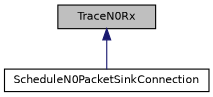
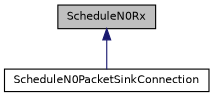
(107, 17) -> (107, 17)
